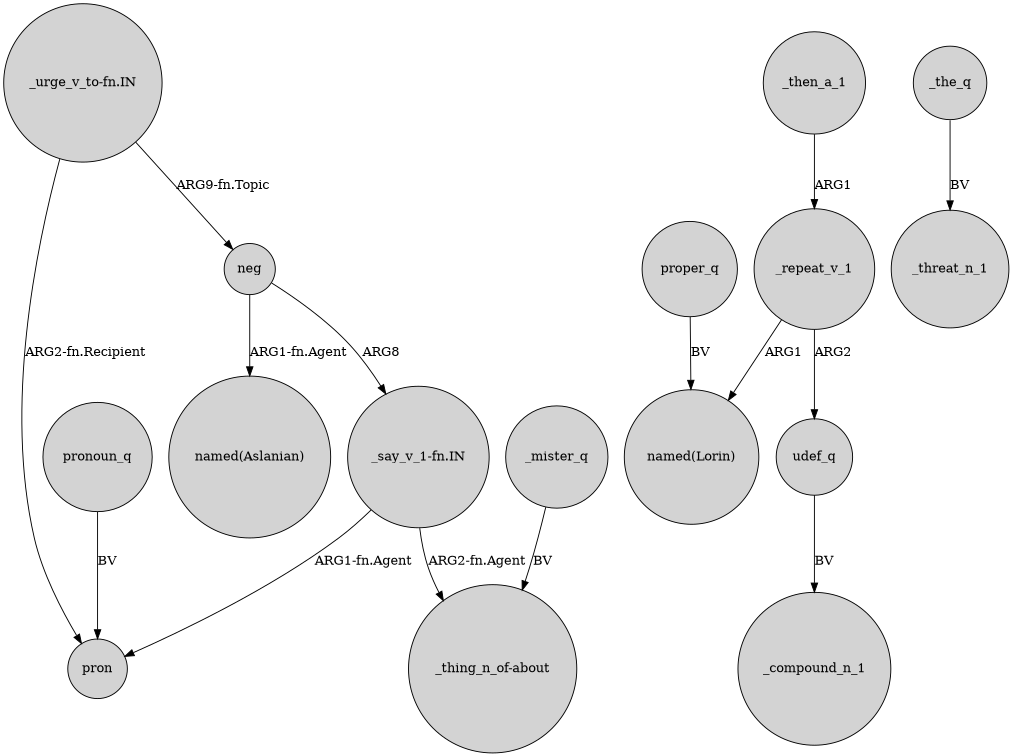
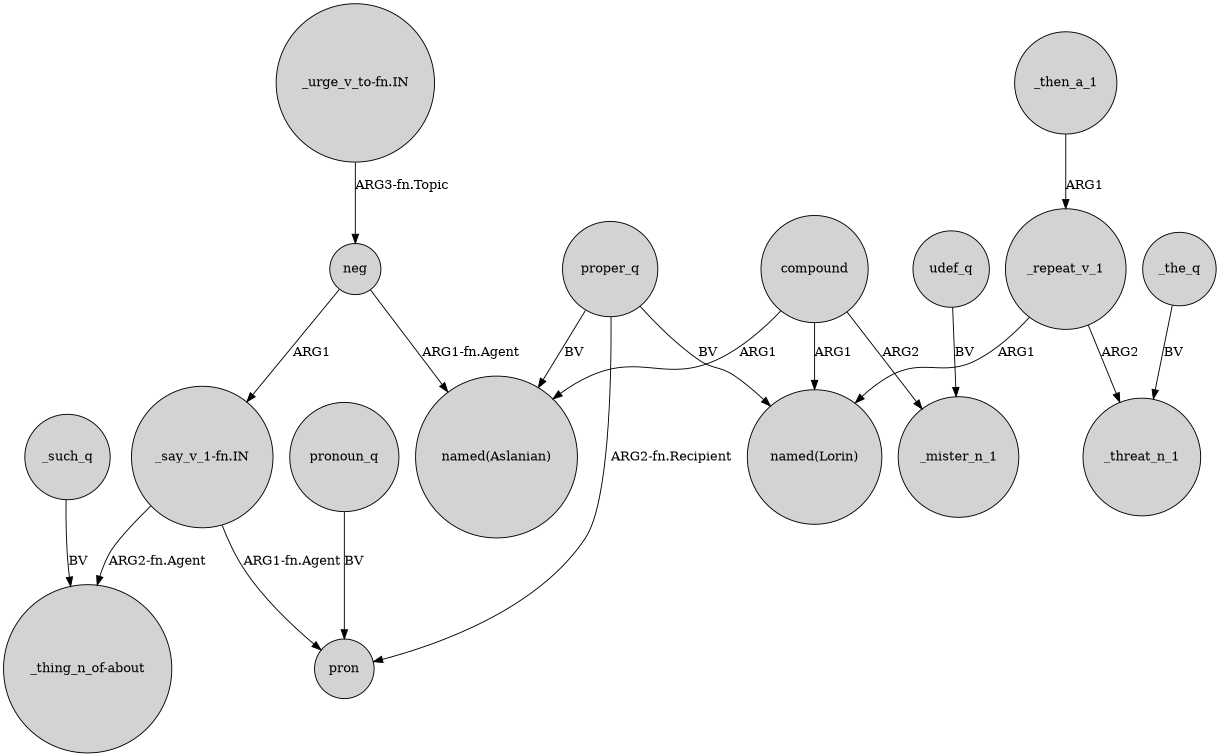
(223, 186) -> (402, 186)
none -> (815, 269)
none -> (564, 345)
(381, 353) -> (312, 353)
(814, 369) -> (1102, 359)
(22, 401) -> (580, 545)
(557, 457) -> (68, 457)
(814, 669) -> (958, 457)
